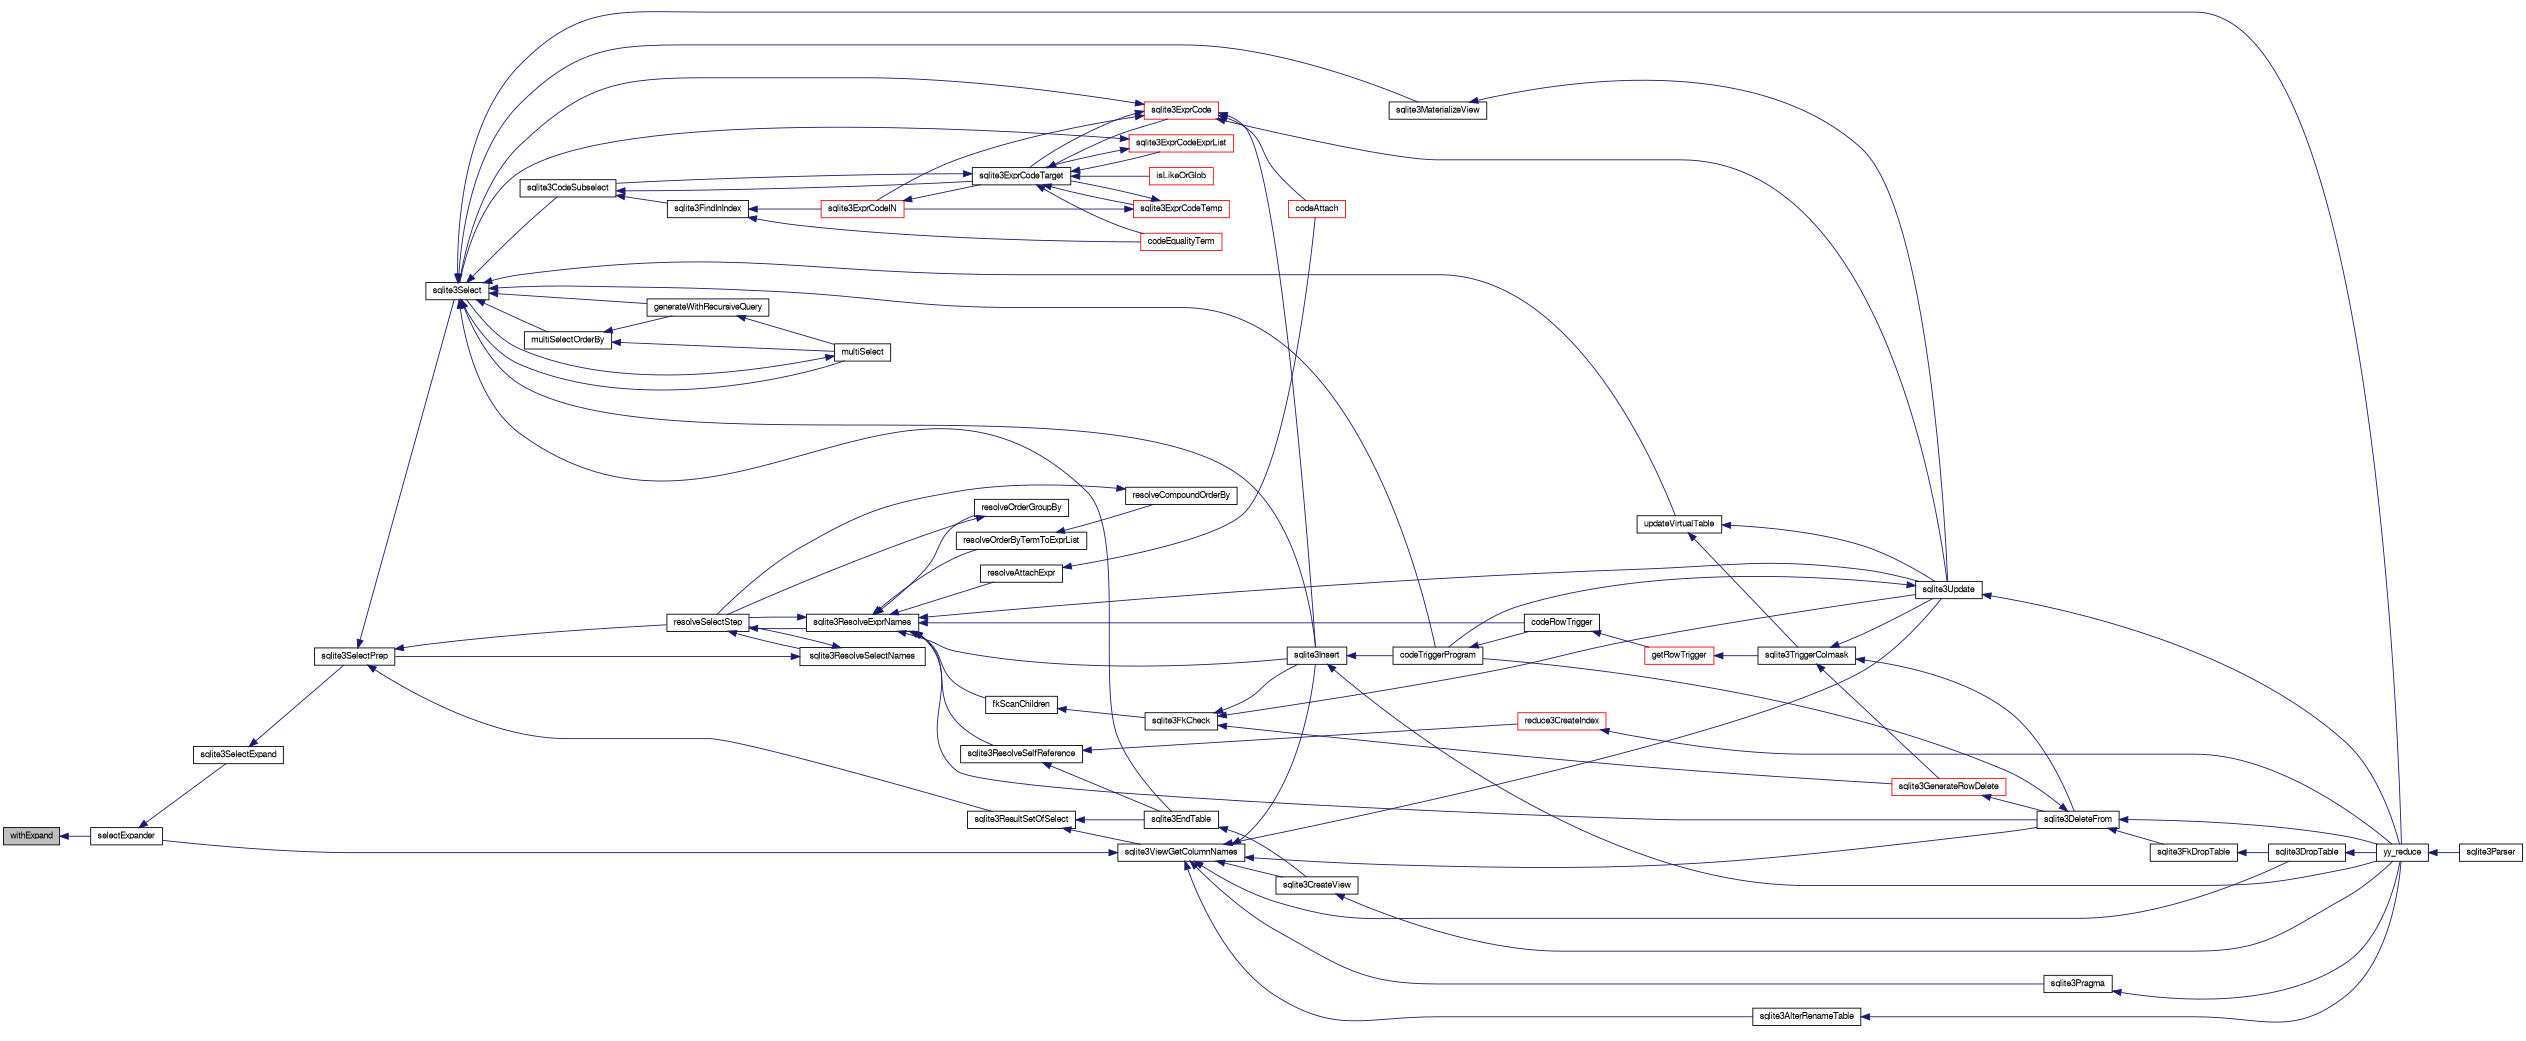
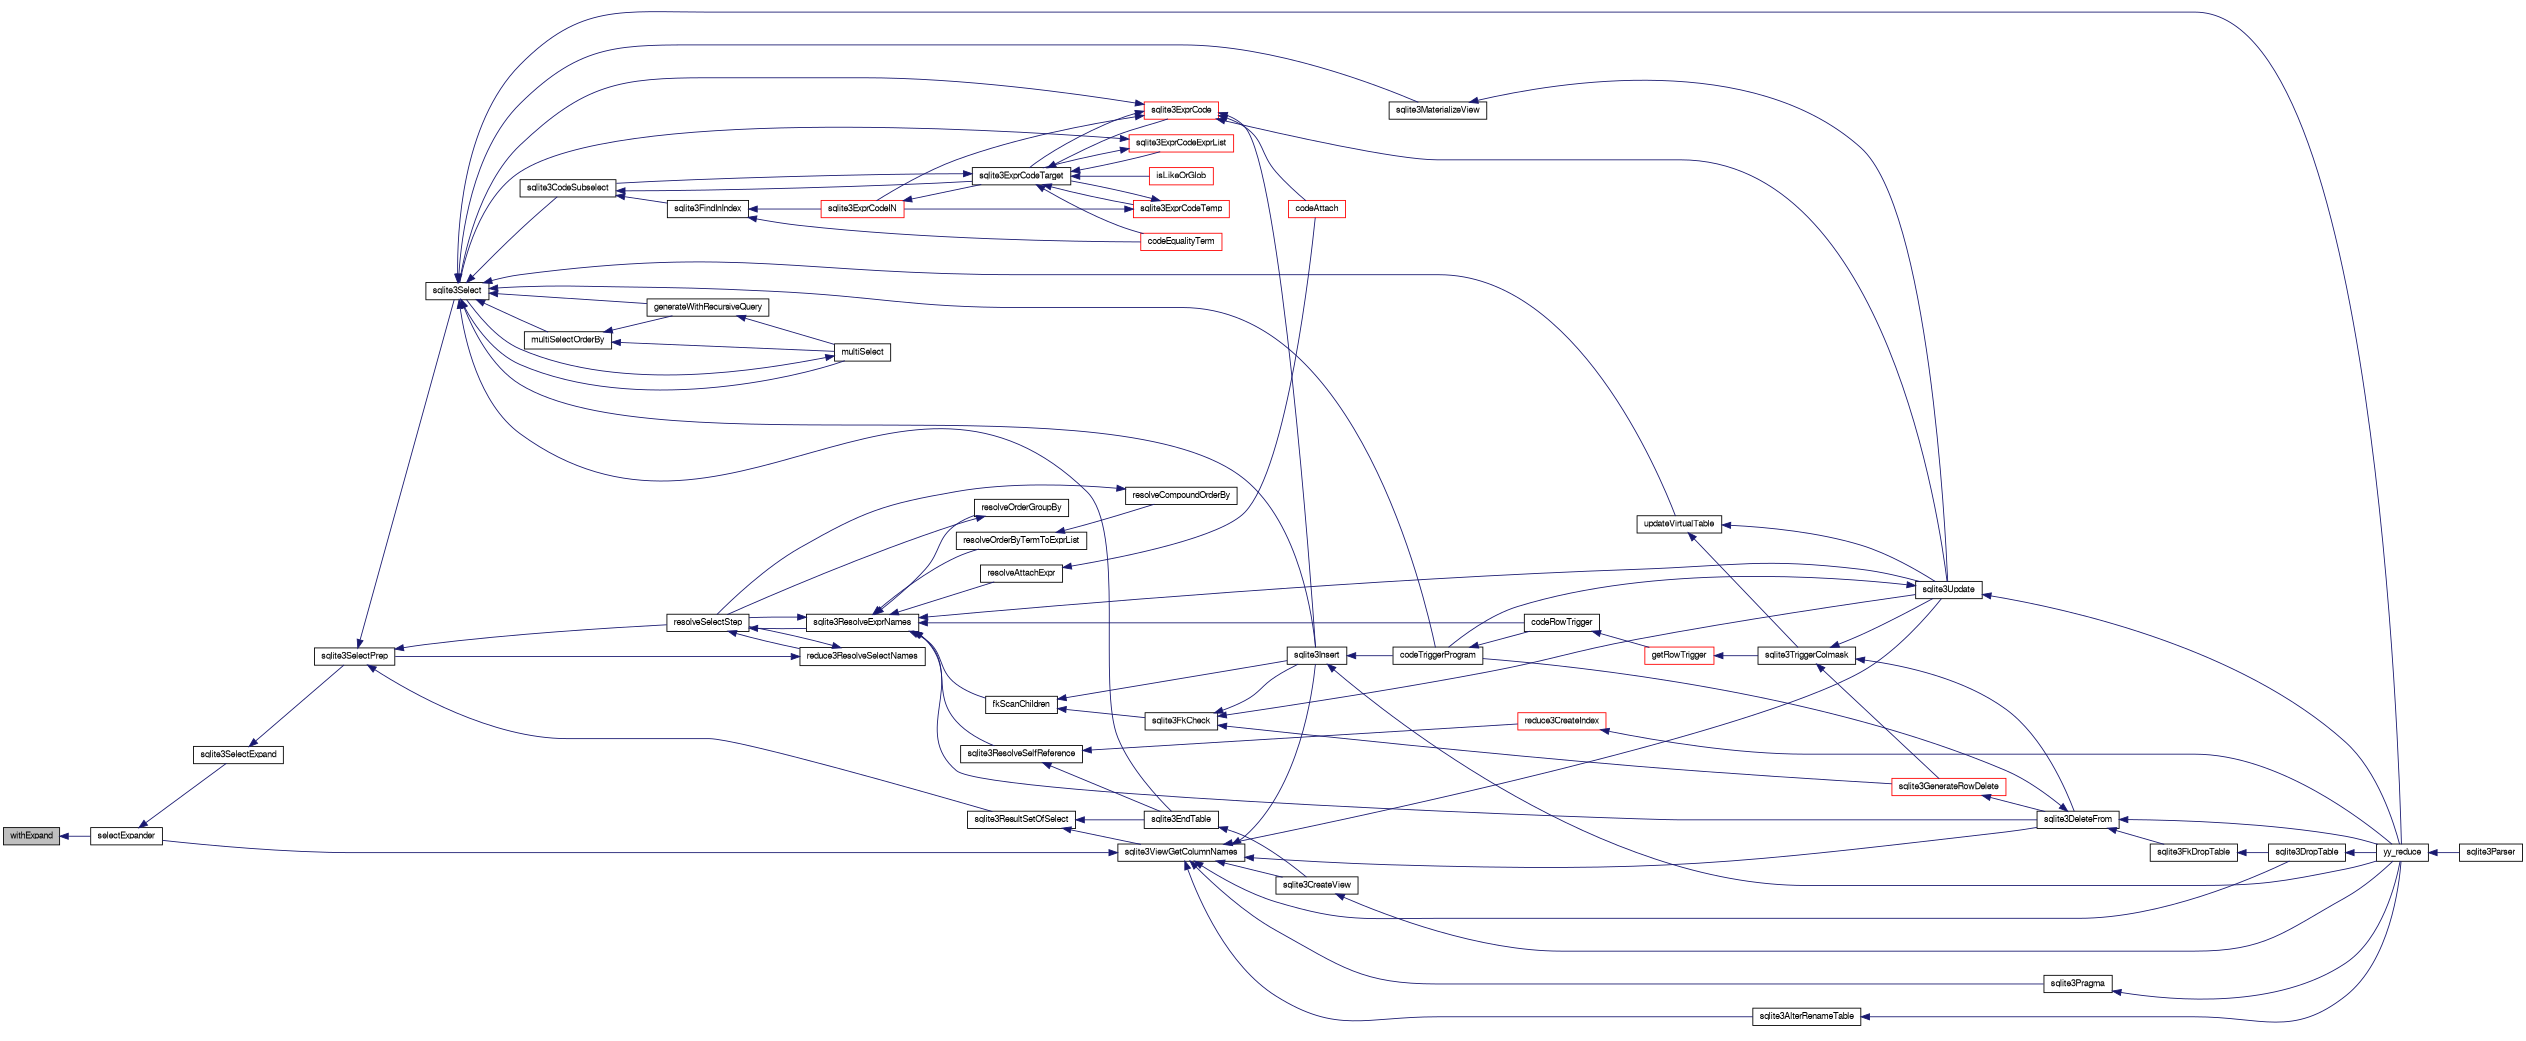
(863, 657) -> (863, 657)
(1095, 665) -> (1177, 679)
